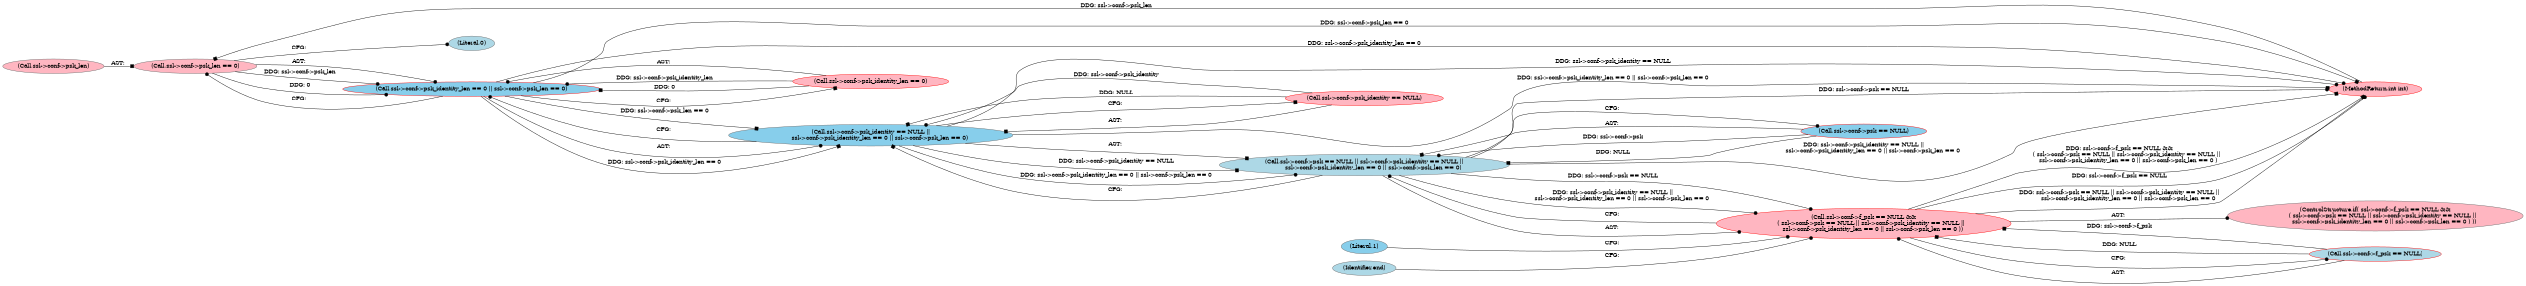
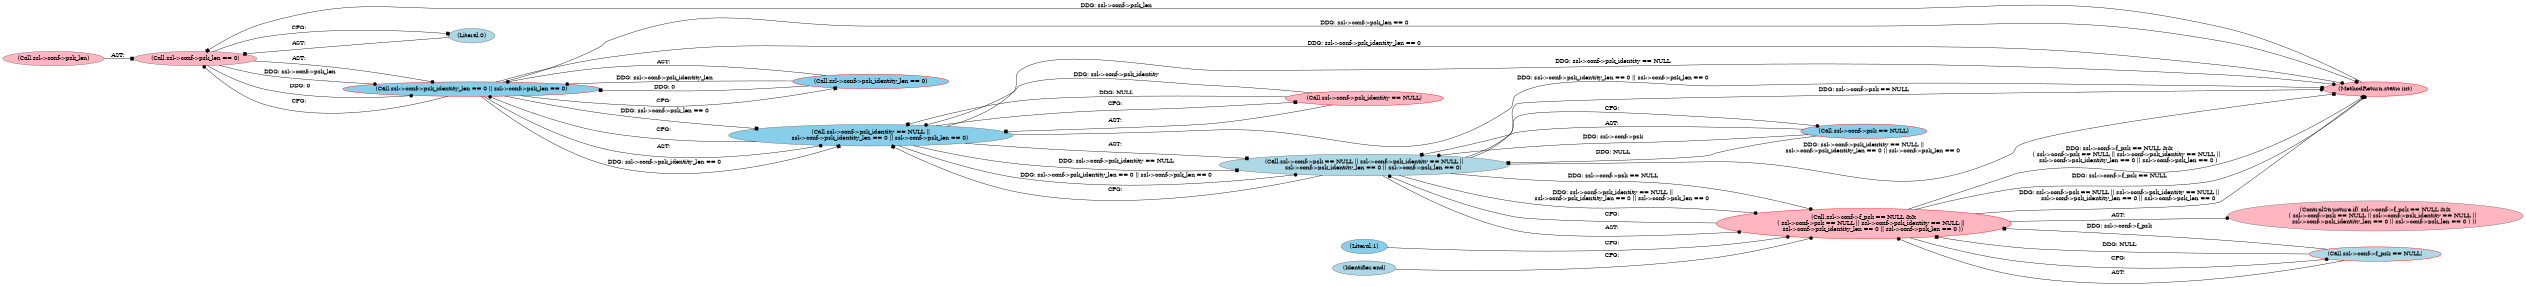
none -> (348, 45)
(340, 51) -> (328, 31)
(871, 81) -> (871, 81)
(2375, 89) -> (2375, 89)
